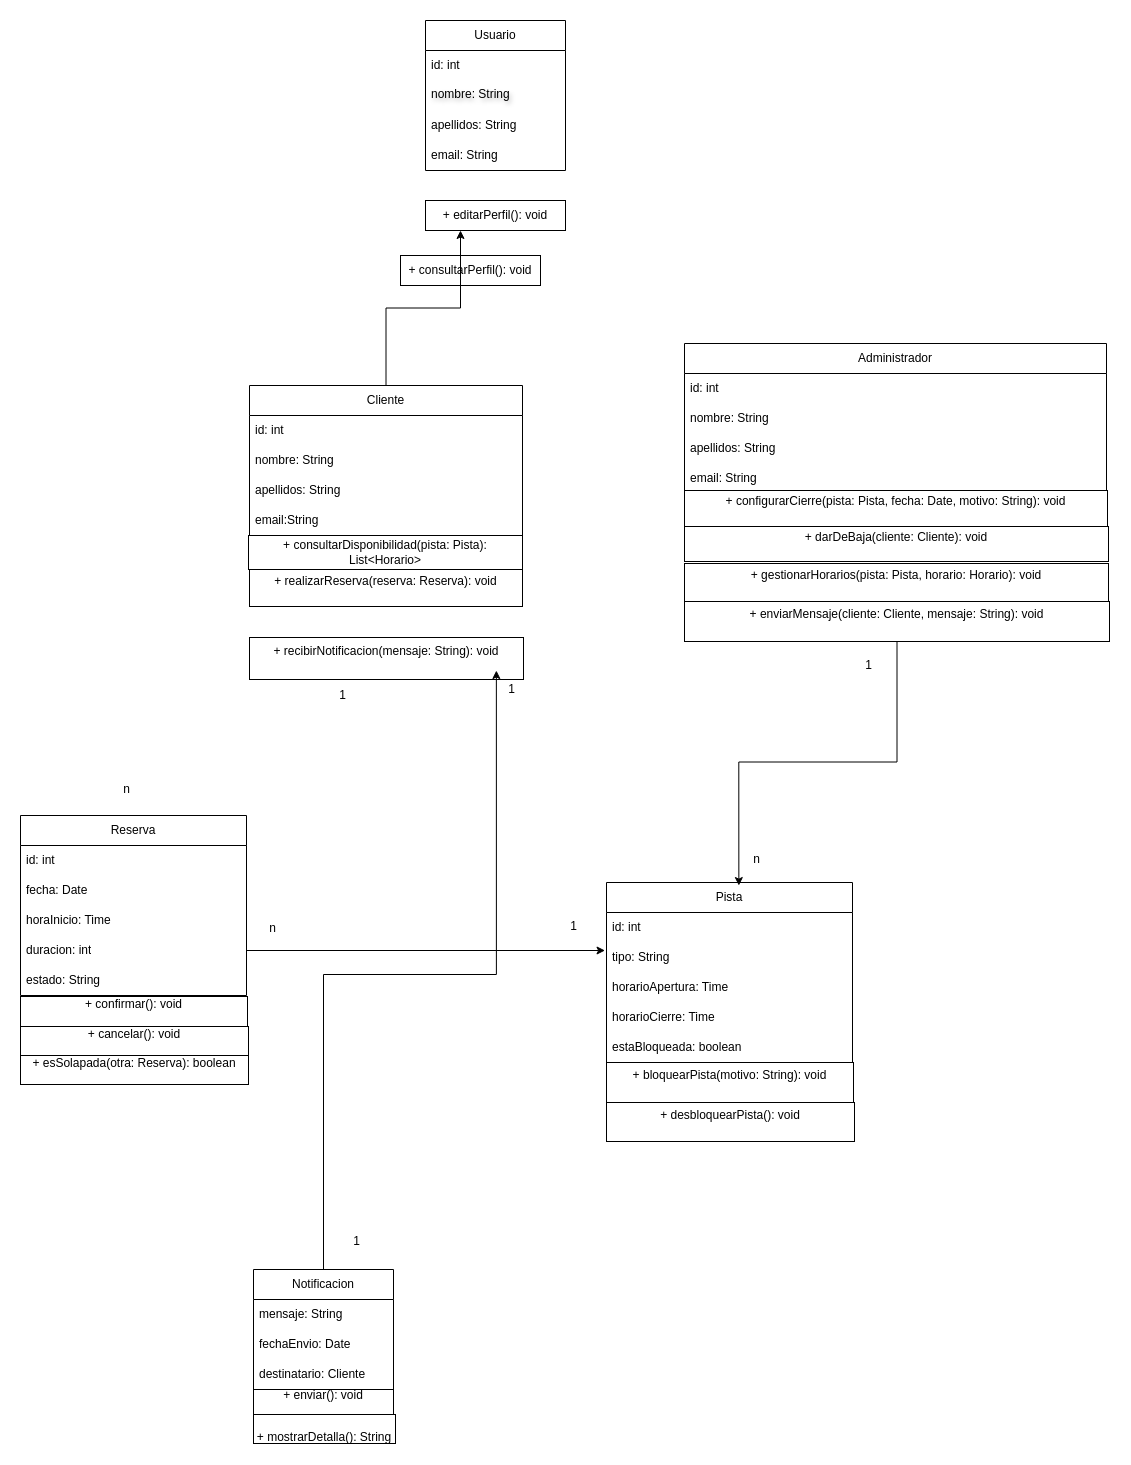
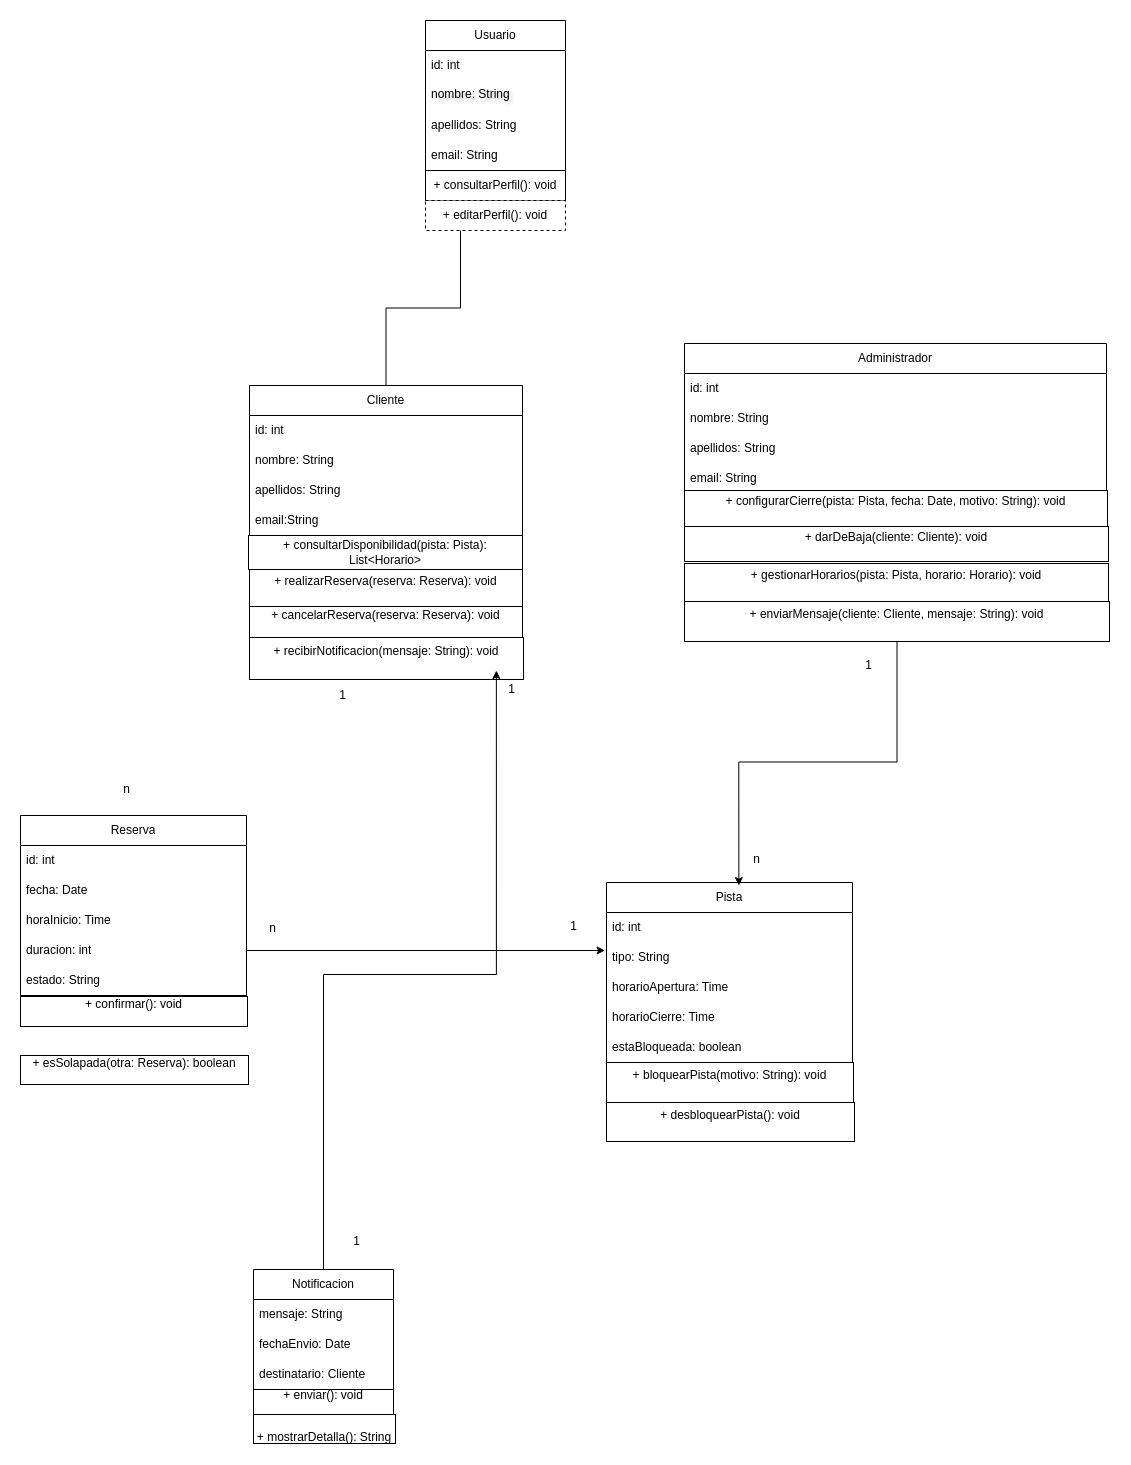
(496, 216) -> (496, 216)
(461, 238) -> (461, 235)
(471, 271) -> (496, 186)
none -> (386, 622)
(135, 1041) -> none
